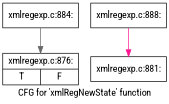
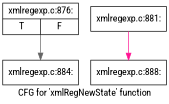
(41, 37) -> (41, 44)
(129, 39) -> (129, 42)
